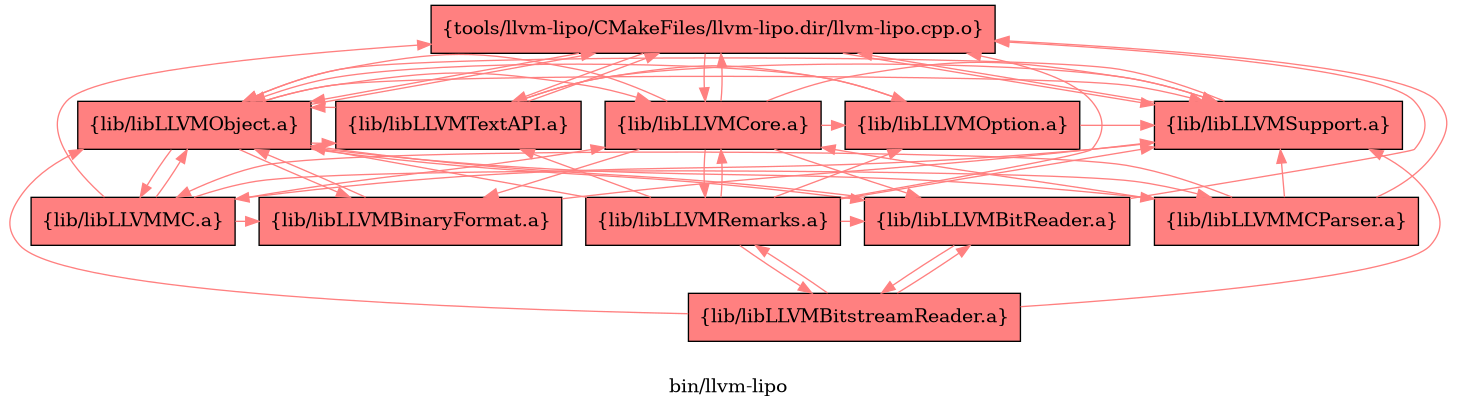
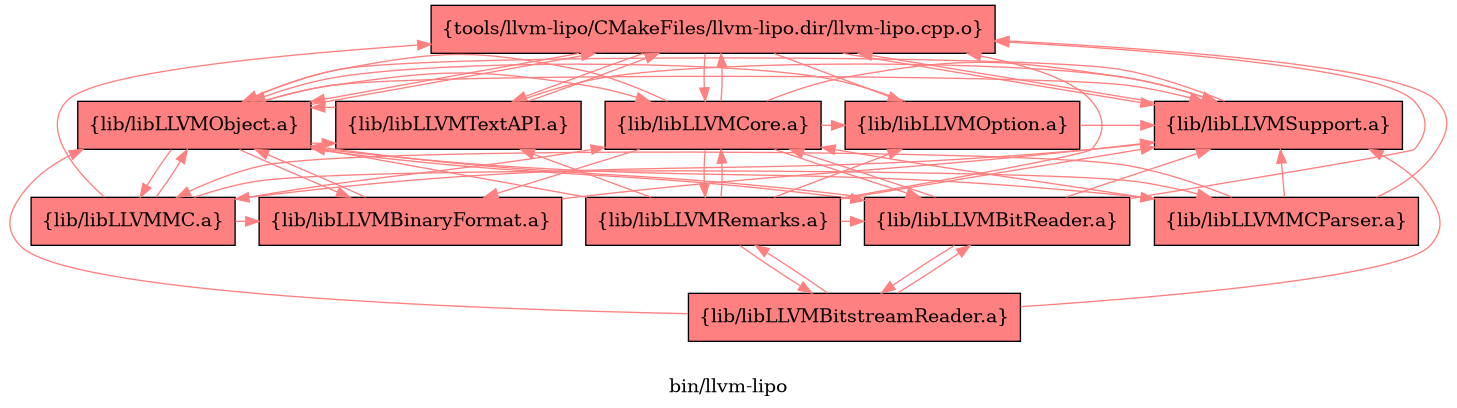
(705, 66) -> (832, 75)
none -> (1164, 165)
none -> (869, 175)
